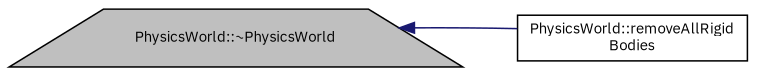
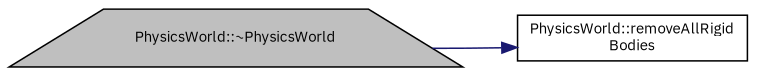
(466, 28) -> (467, 48)
